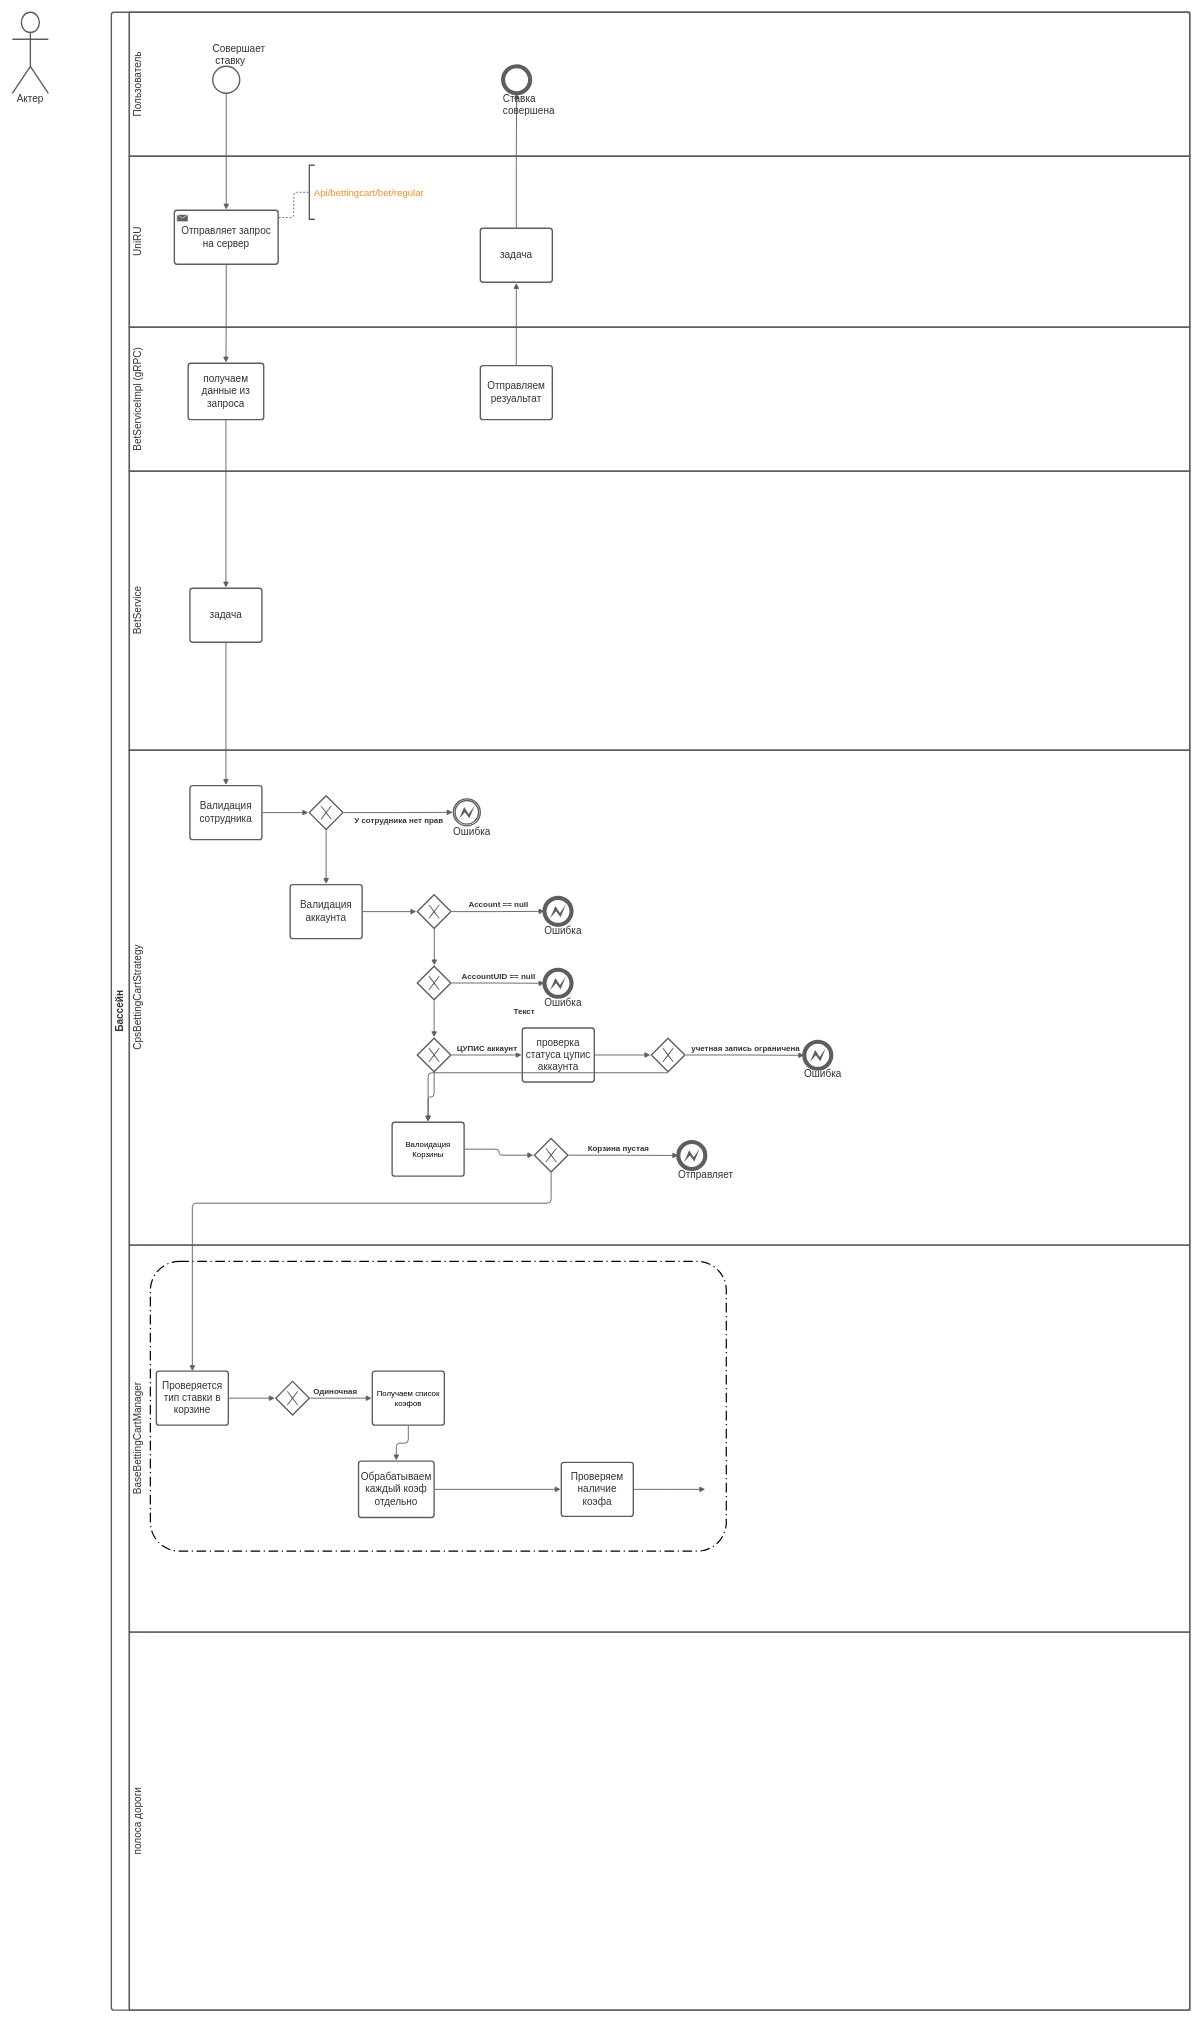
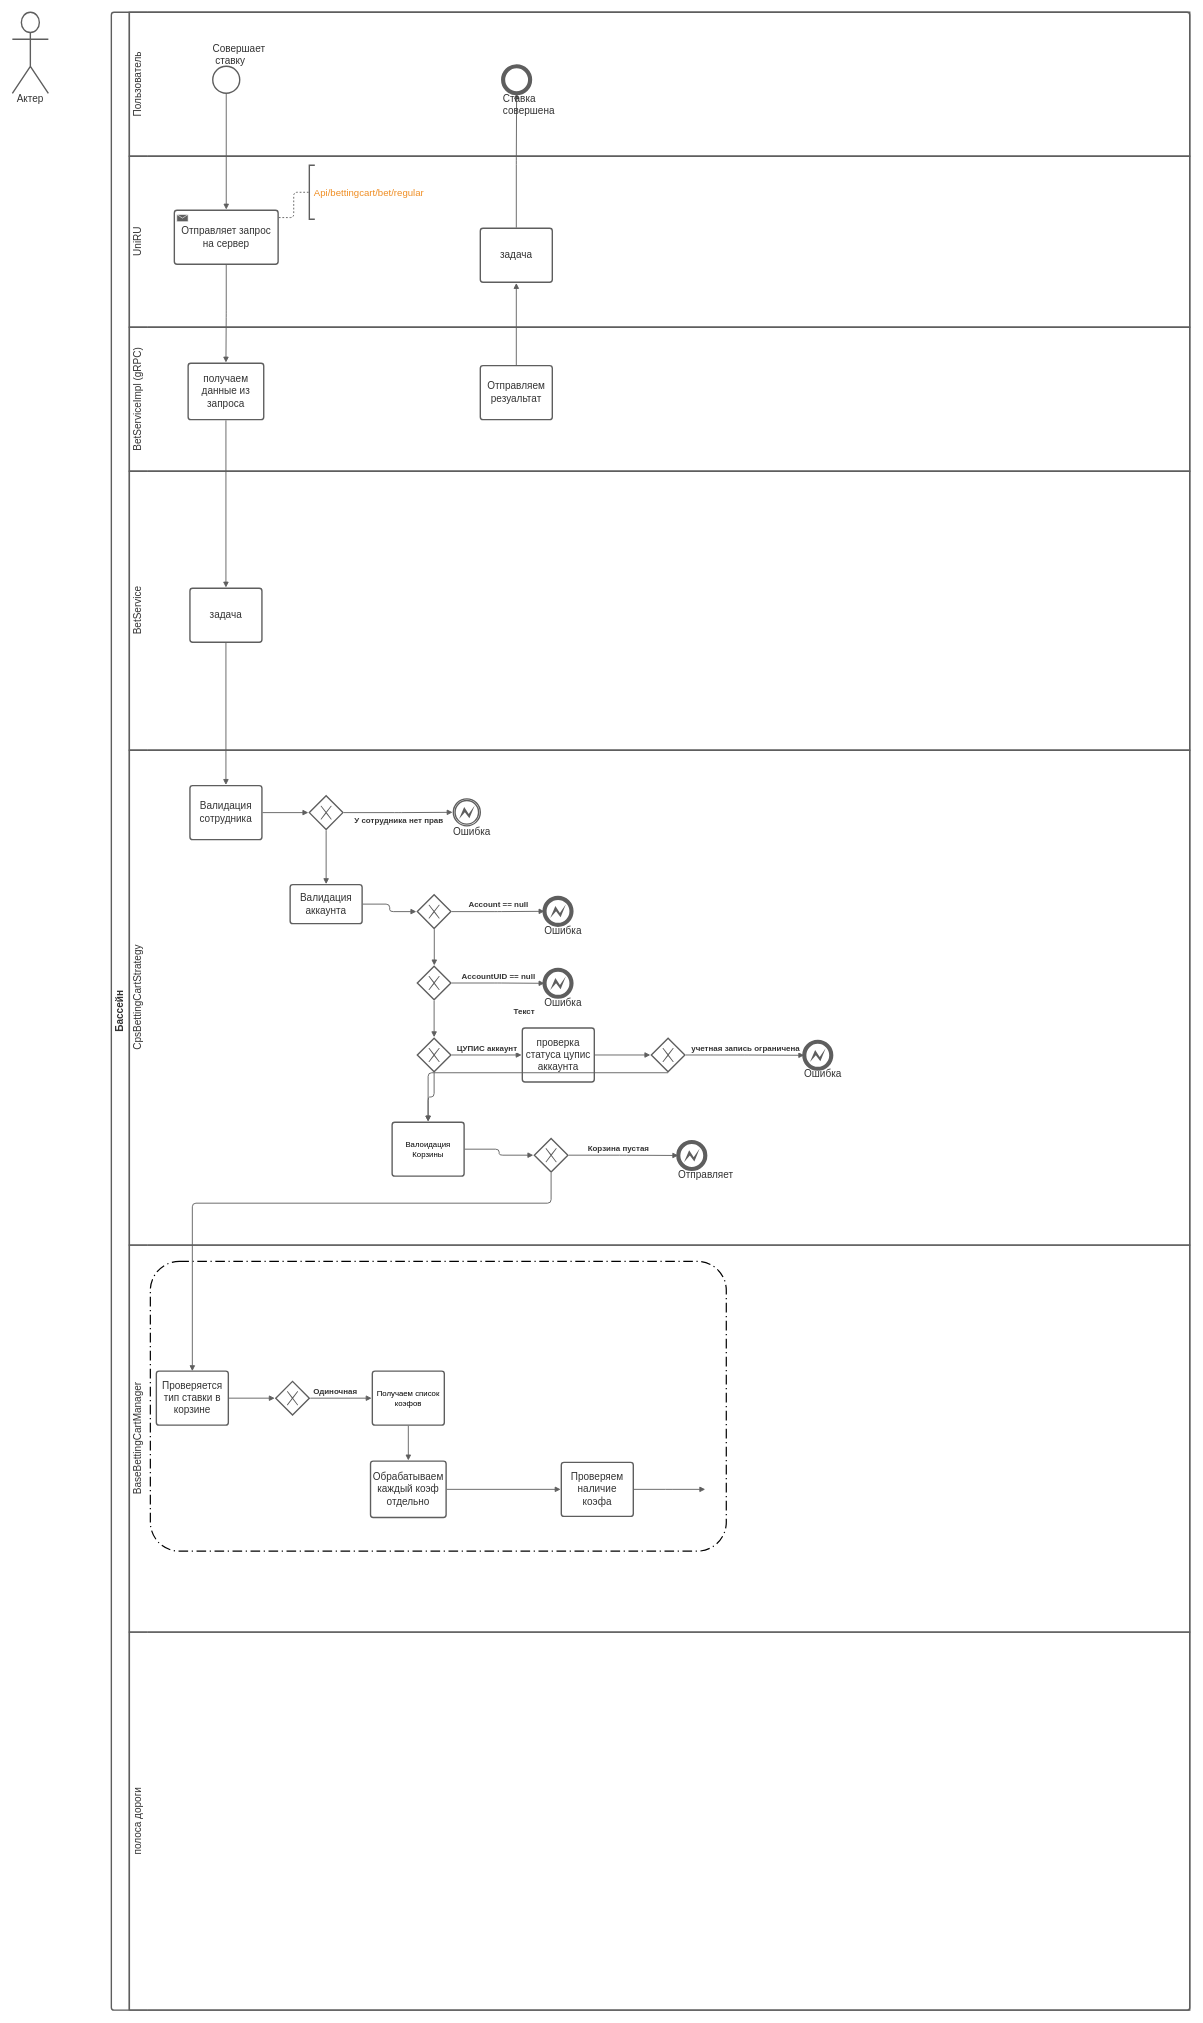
(326, 912) -> (326, 904)
(396, 1490) -> (408, 1490)
